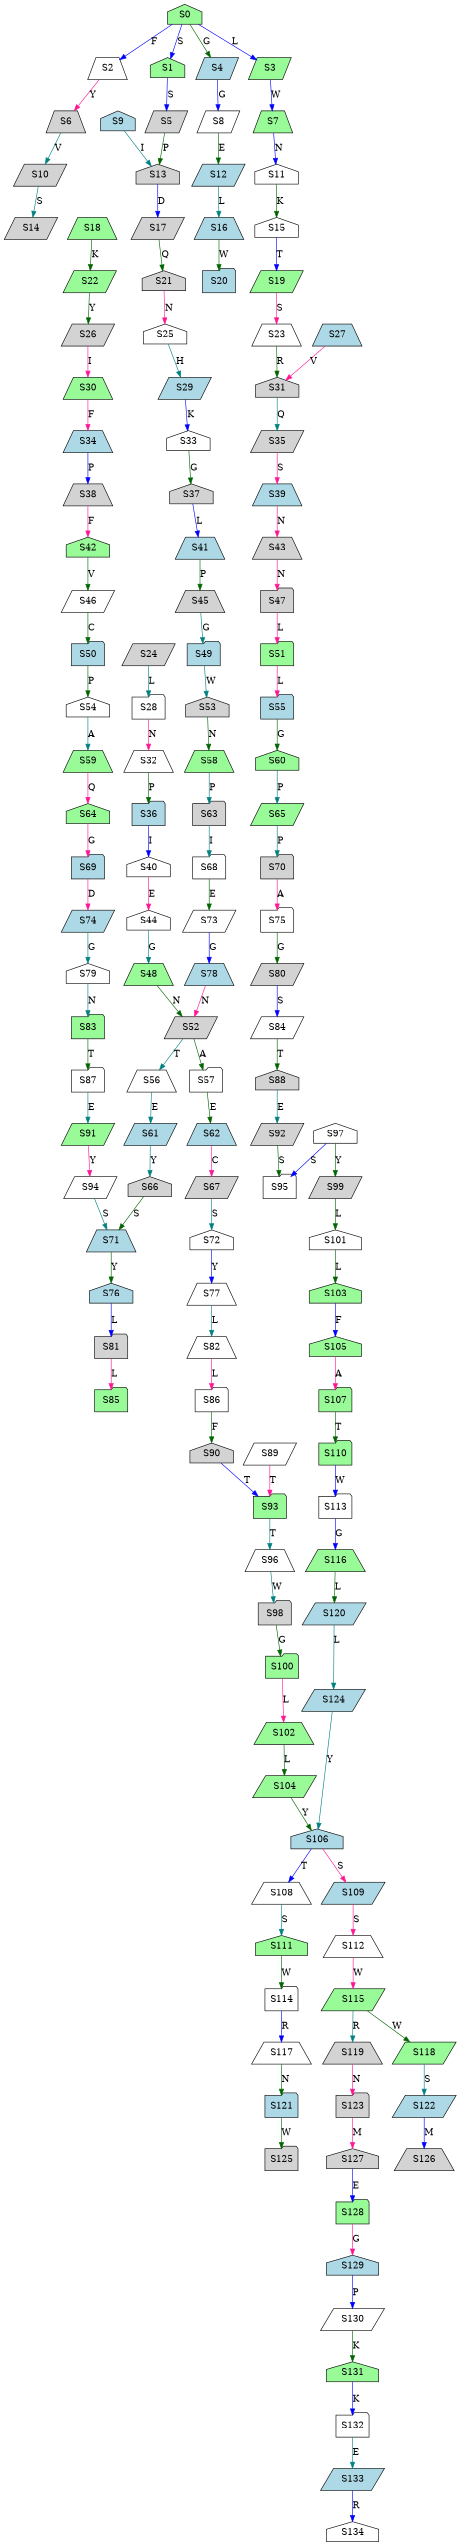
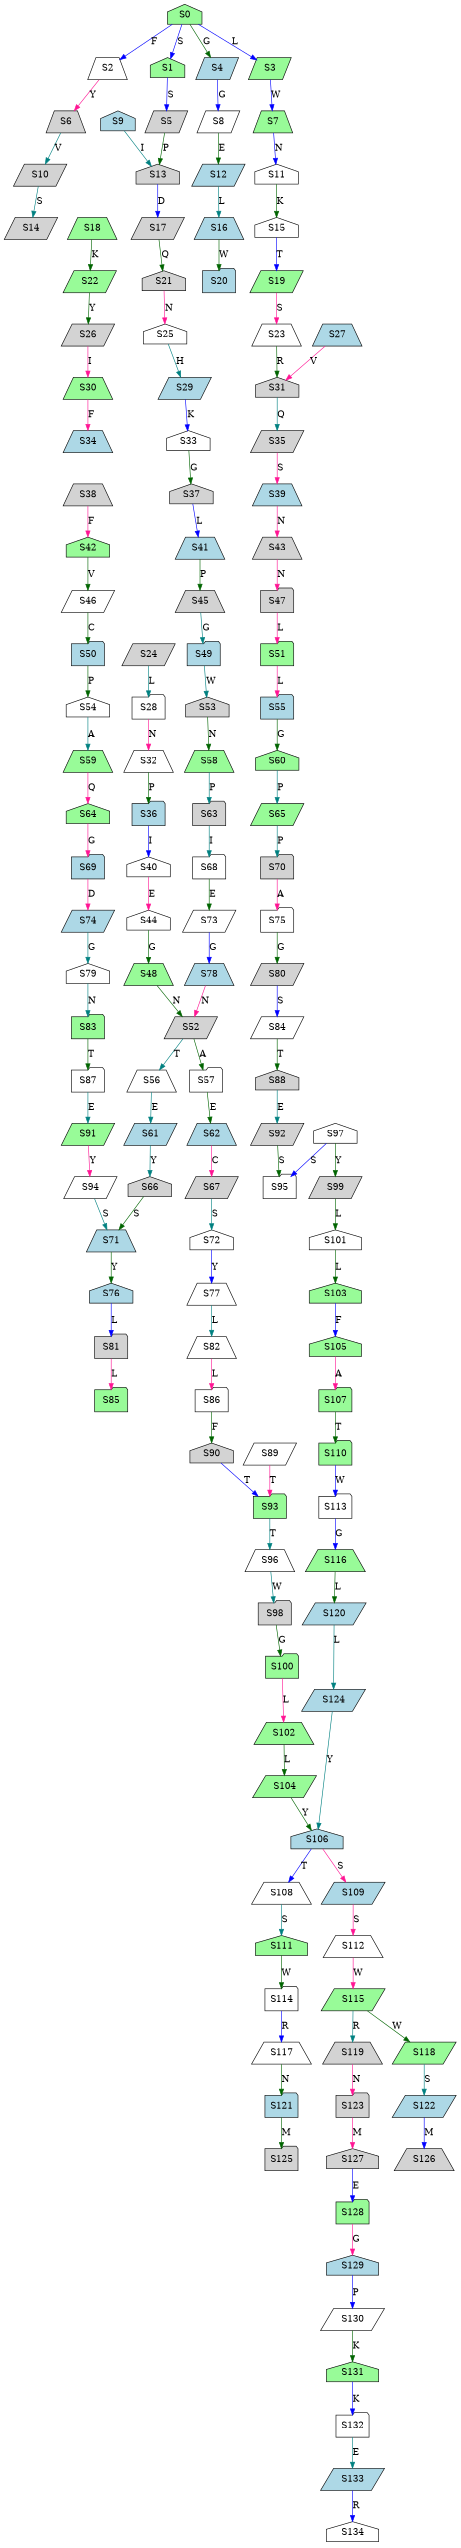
(88, 465) -> none
(149, 944) -> (149, 944)
(286, 2133) -> (286, 2133)
